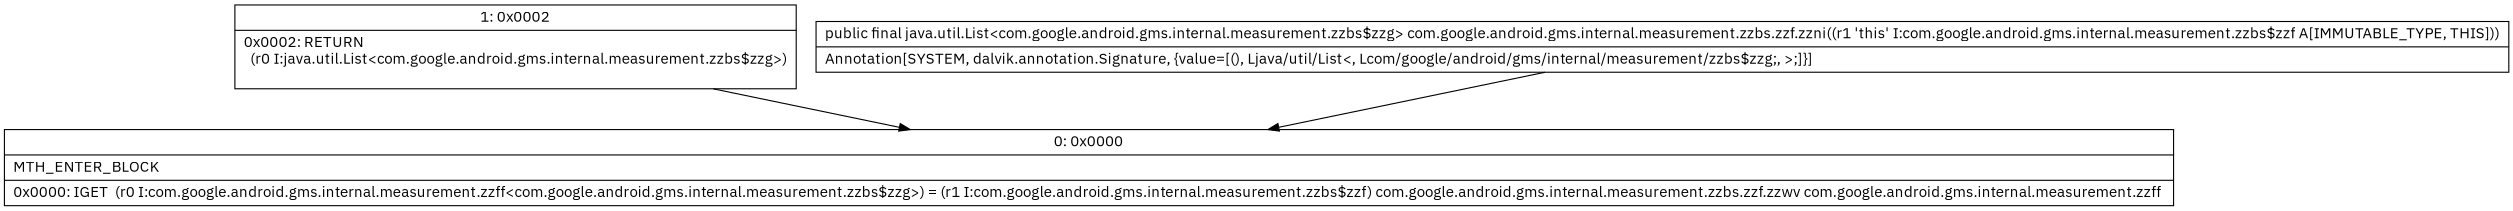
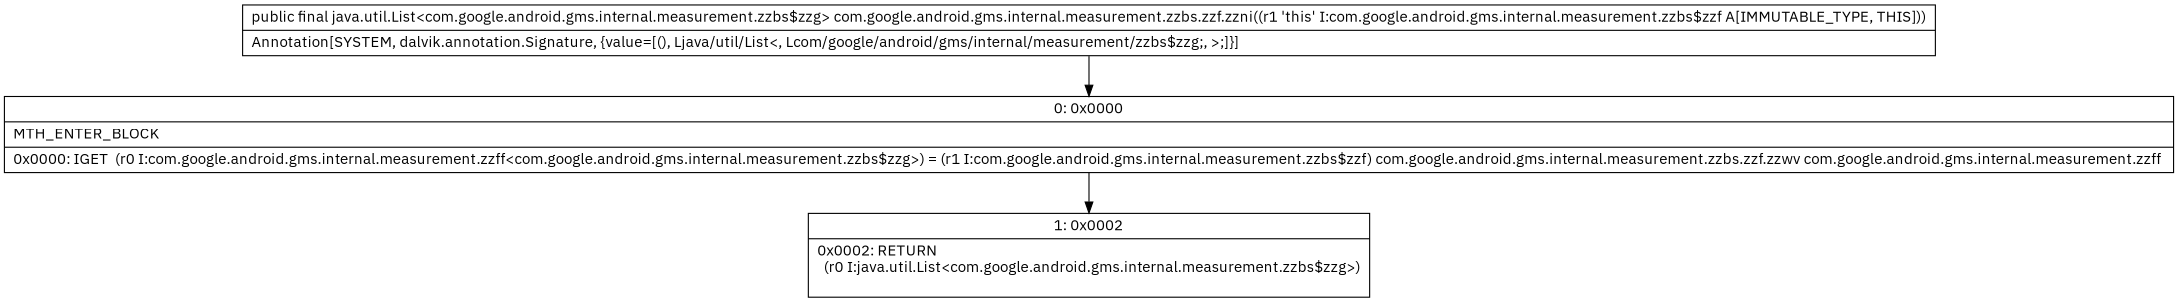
(806, 108) -> (1089, 187)
